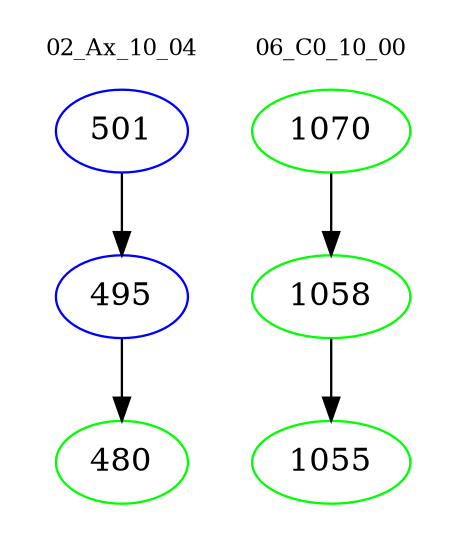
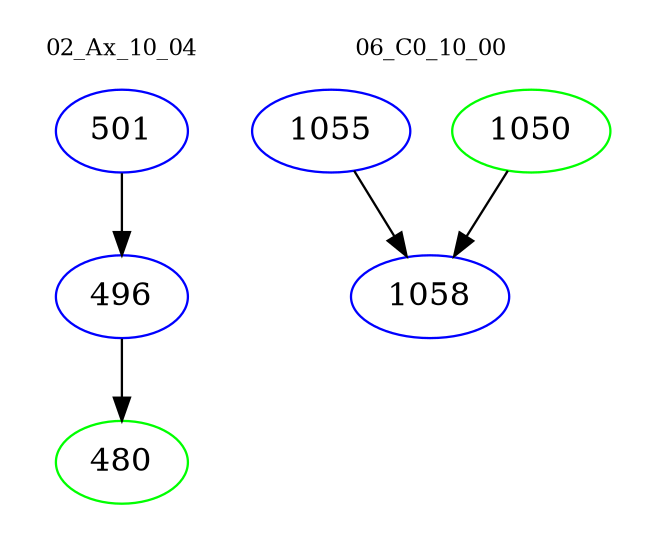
(331, 131) -> (531, 131)
(122, 297) -> (122, 297)
(331, 297) -> (430, 297)
(331, 368) -> (374, 203)
(331, 462) -> (331, 131)
